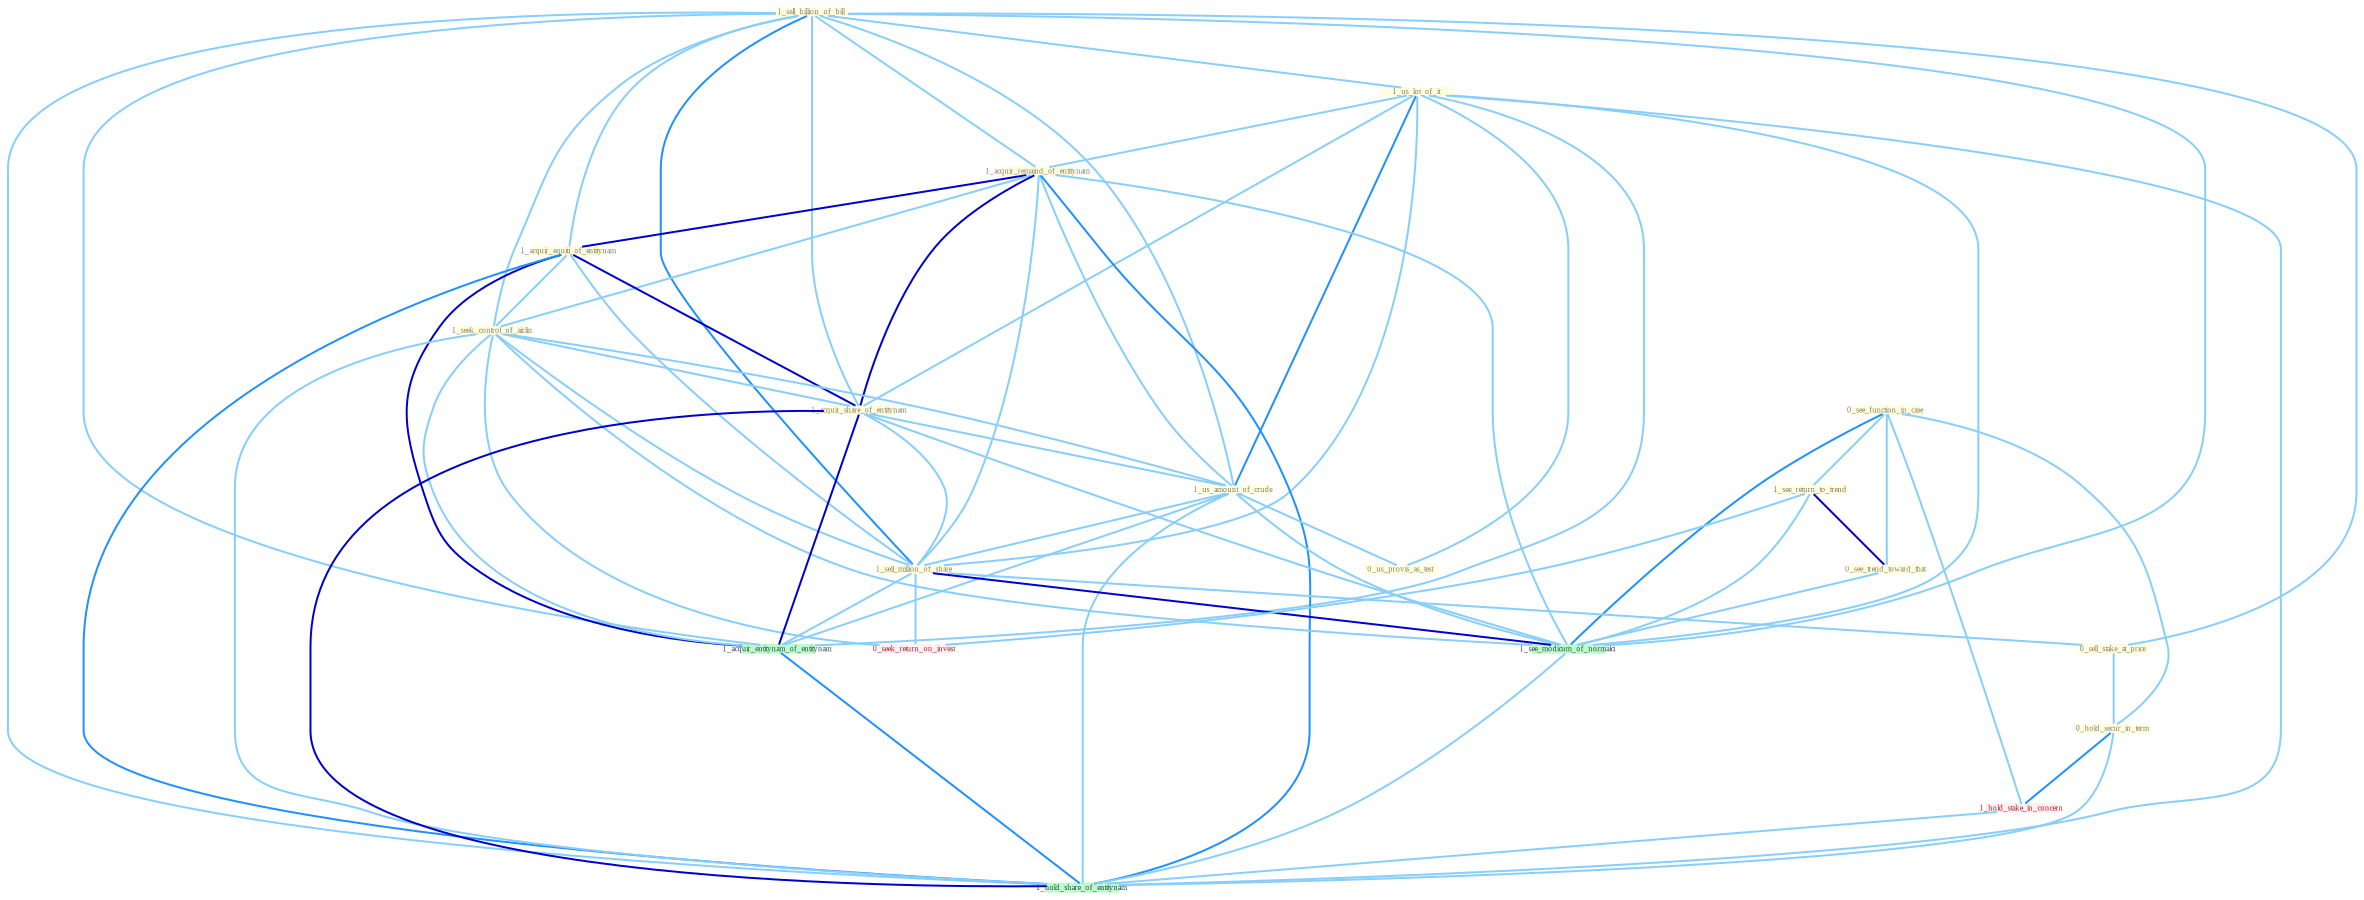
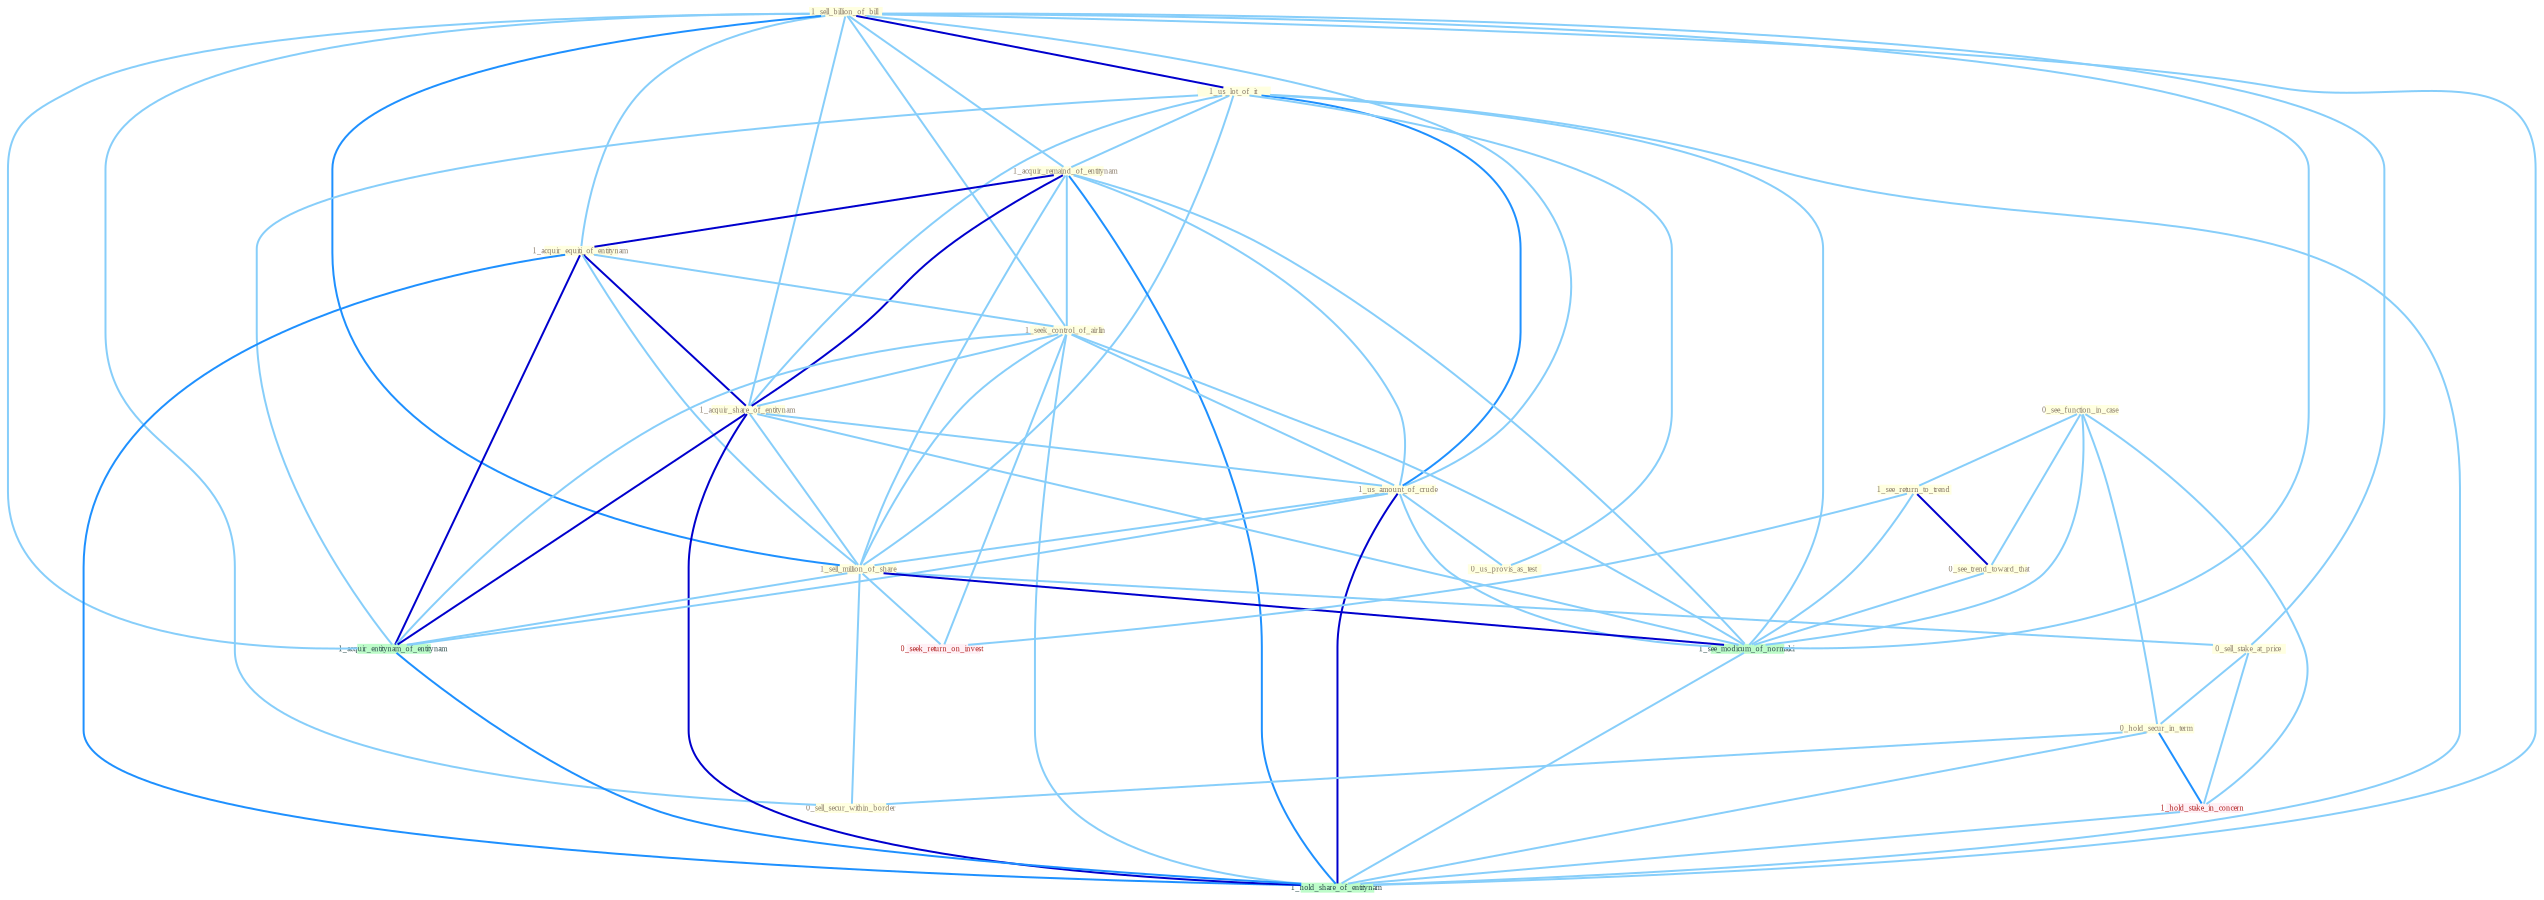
(1115, 52) -> (1040, 52)
(1732, 504) -> (1990, 601)
(1083, 654) -> (1337, 682)
none -> (2226, 728)
none -> (852, 808)
